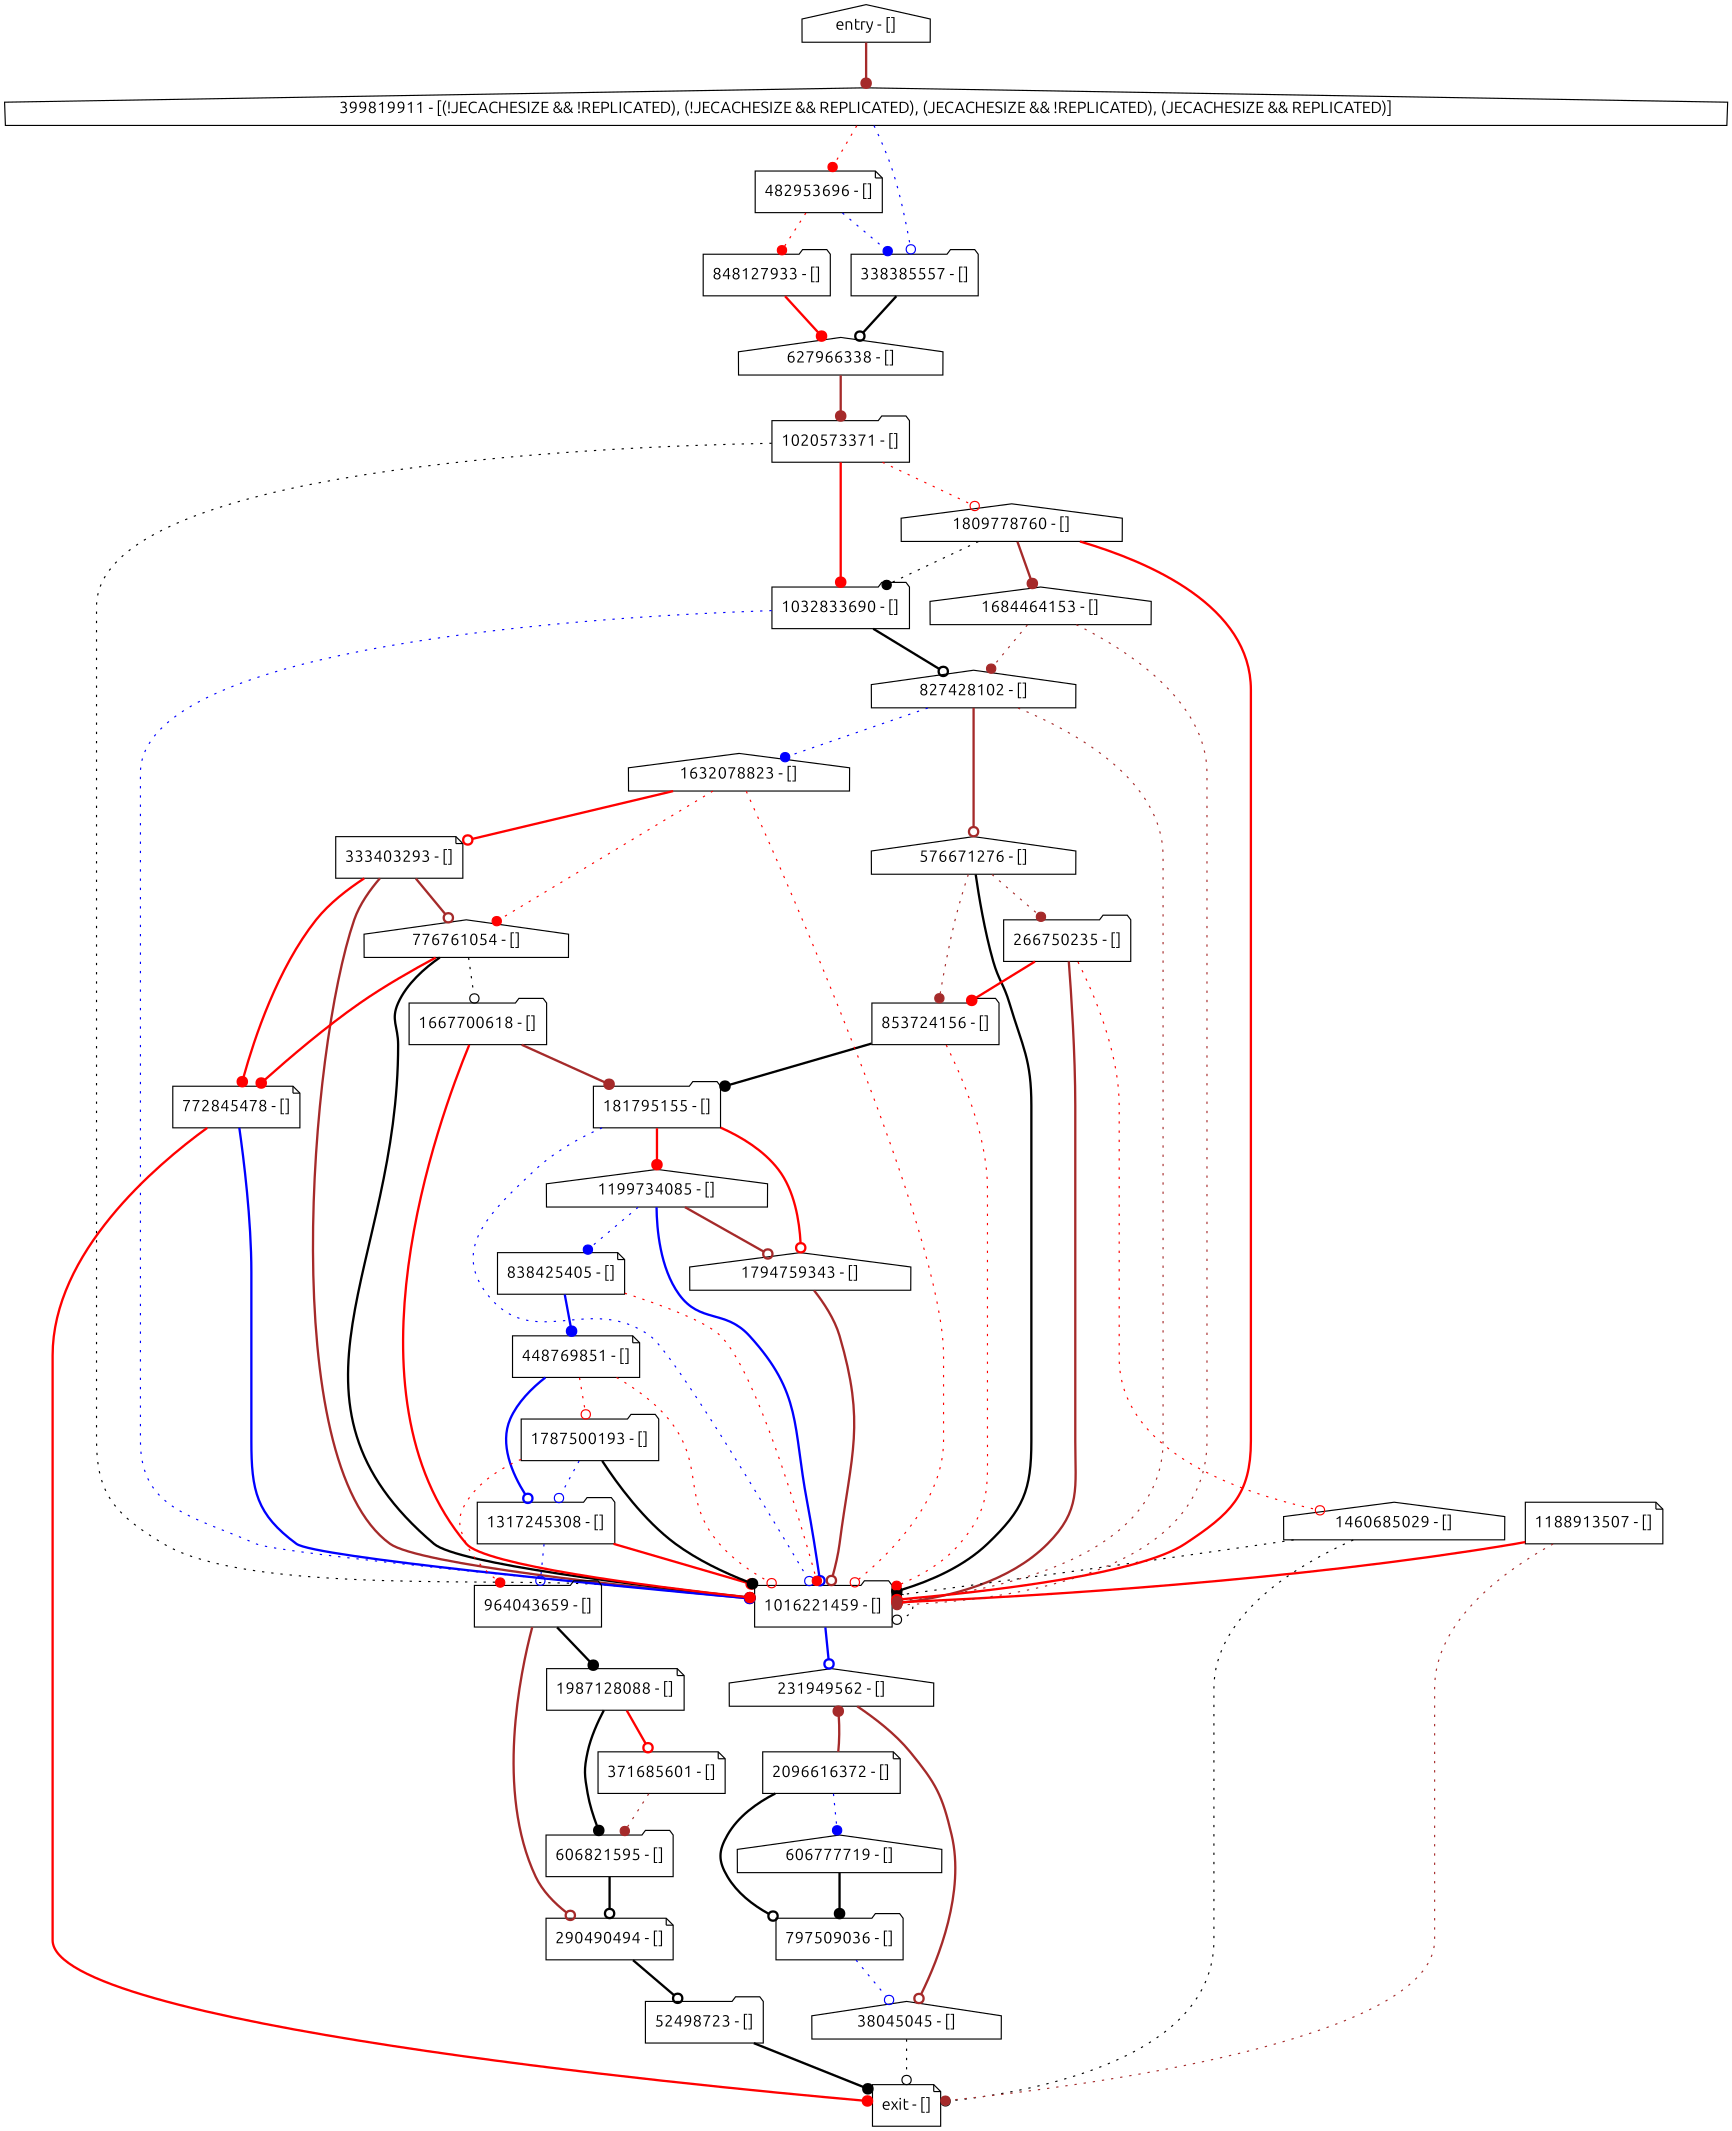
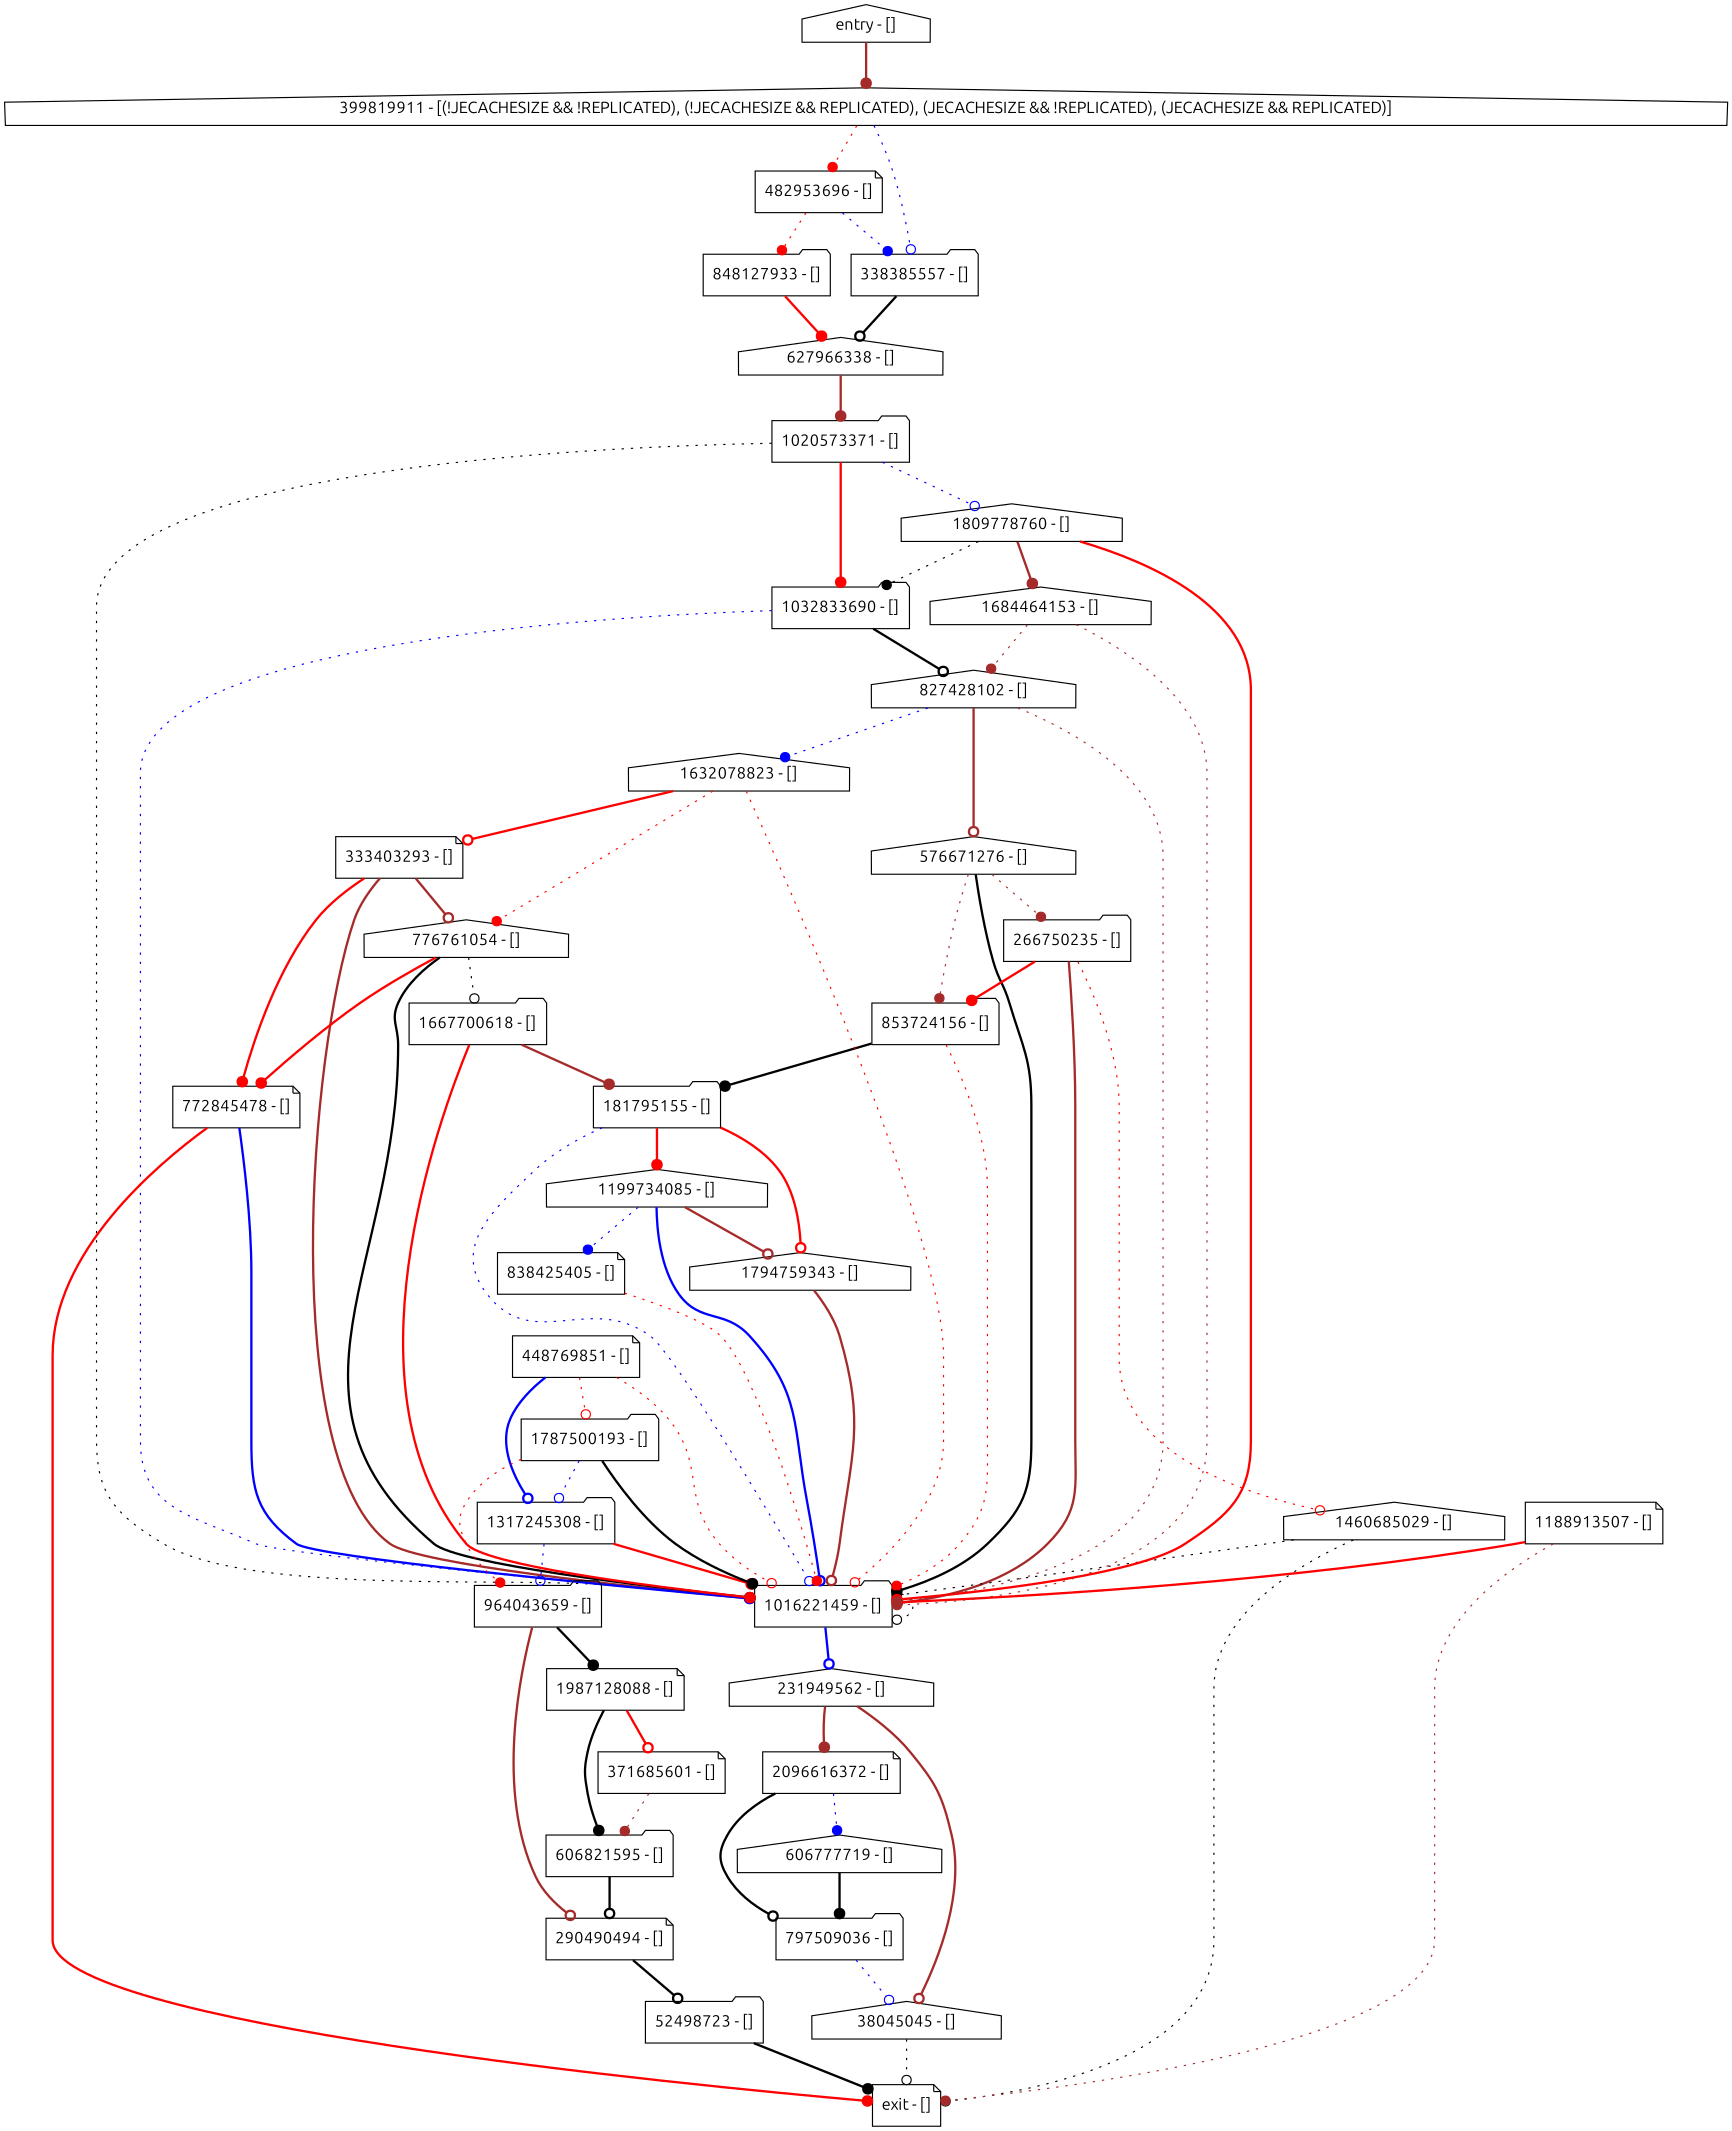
(926, 483) -> (926, 483)
(568, 1310) -> none
(839, 1734) -> (824, 1725)
